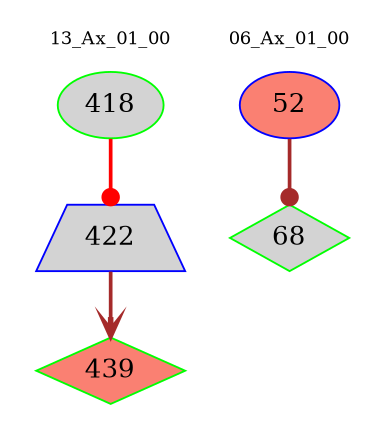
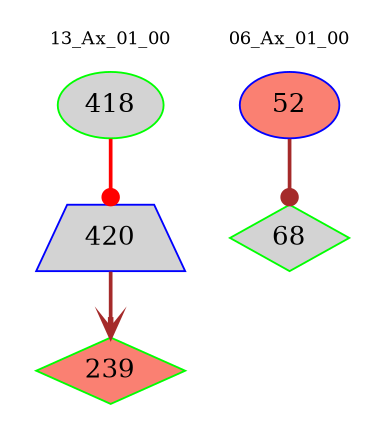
(111, 238) -> (111, 238)
(111, 371) -> (111, 371)
